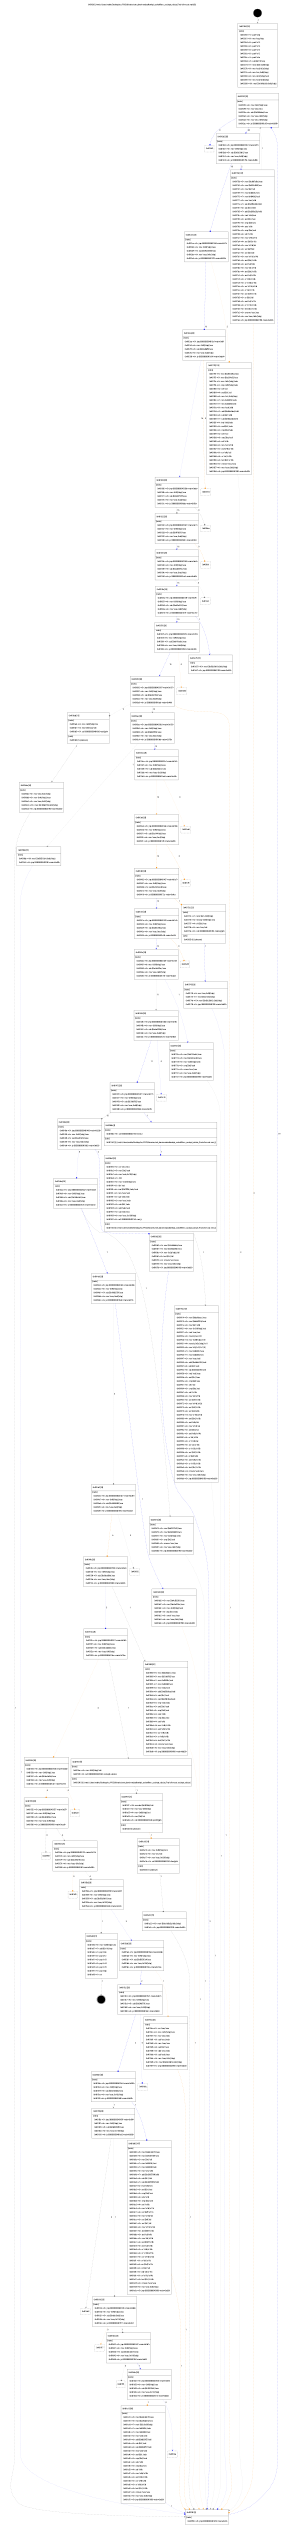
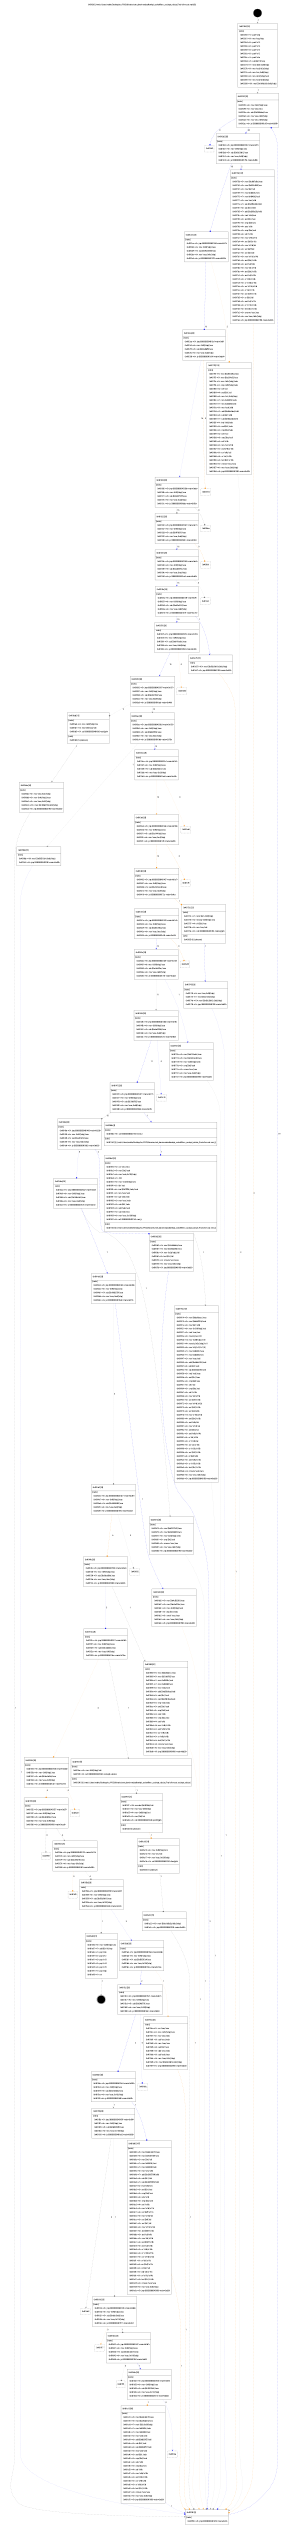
(261, 149) -> (258, 90)
(157, 903) -> none
(230, 1587) -> (235, 1591)
